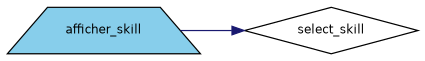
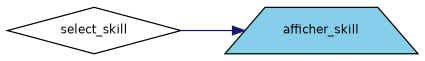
(206, 31) -> (207, 31)
